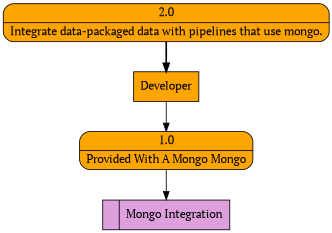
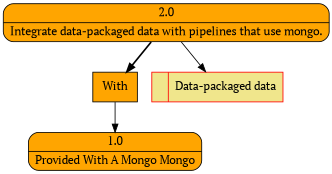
(166, 87) -> (115, 87)
none -> (217, 87)
(166, 215) -> none
